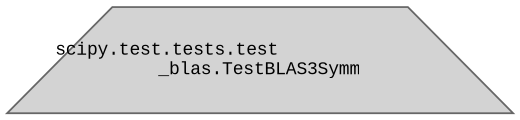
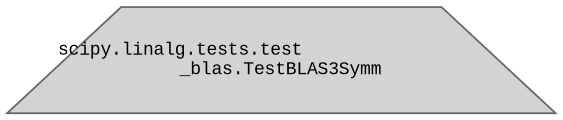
(260, 60) -> (281, 60)
